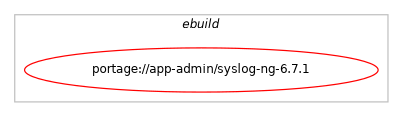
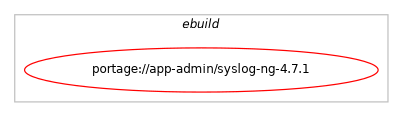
(201, 70) -> (201, 70)
